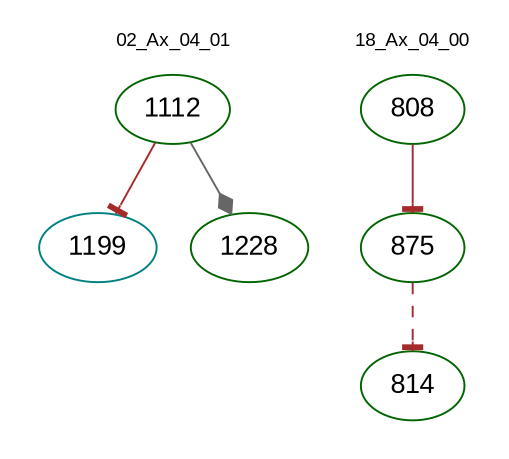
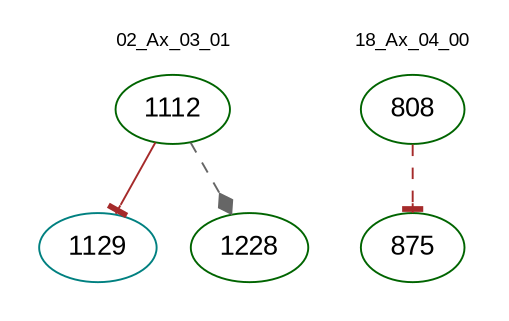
(174, 41) -> (174, 41)
(205, 168) -> (205, 168)
(413, 174) -> (413, 174)
(98, 248) -> (98, 248)
(413, 386) -> none
